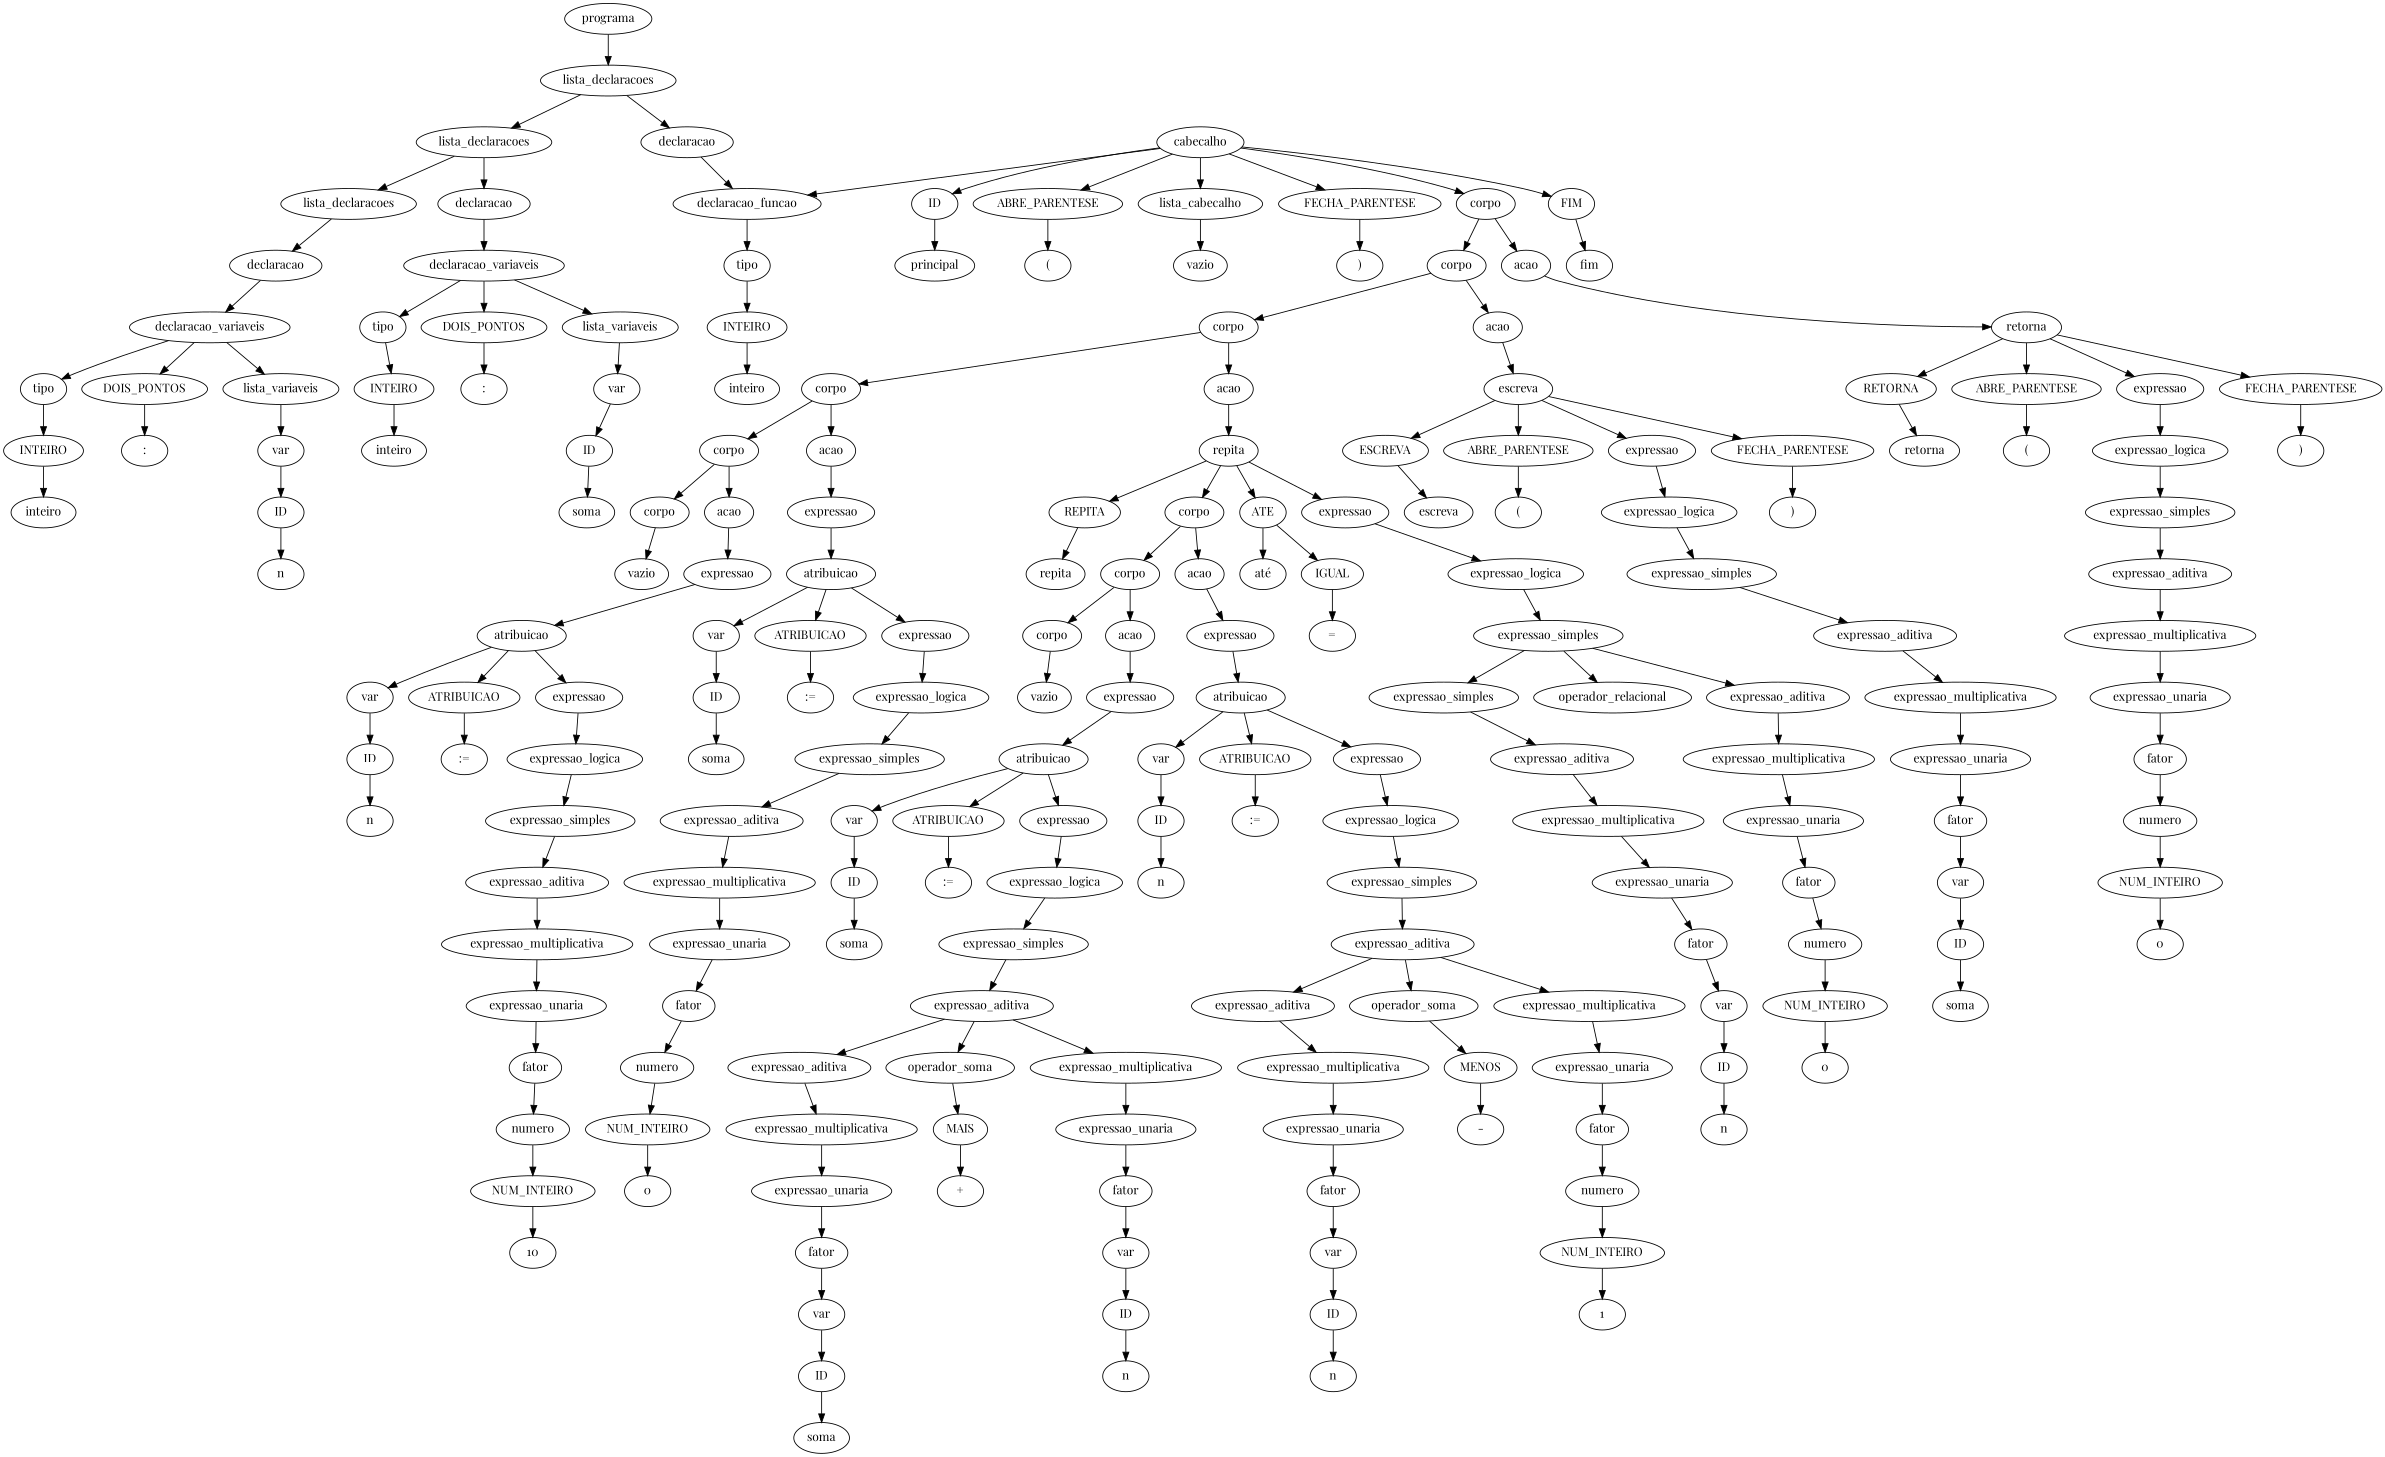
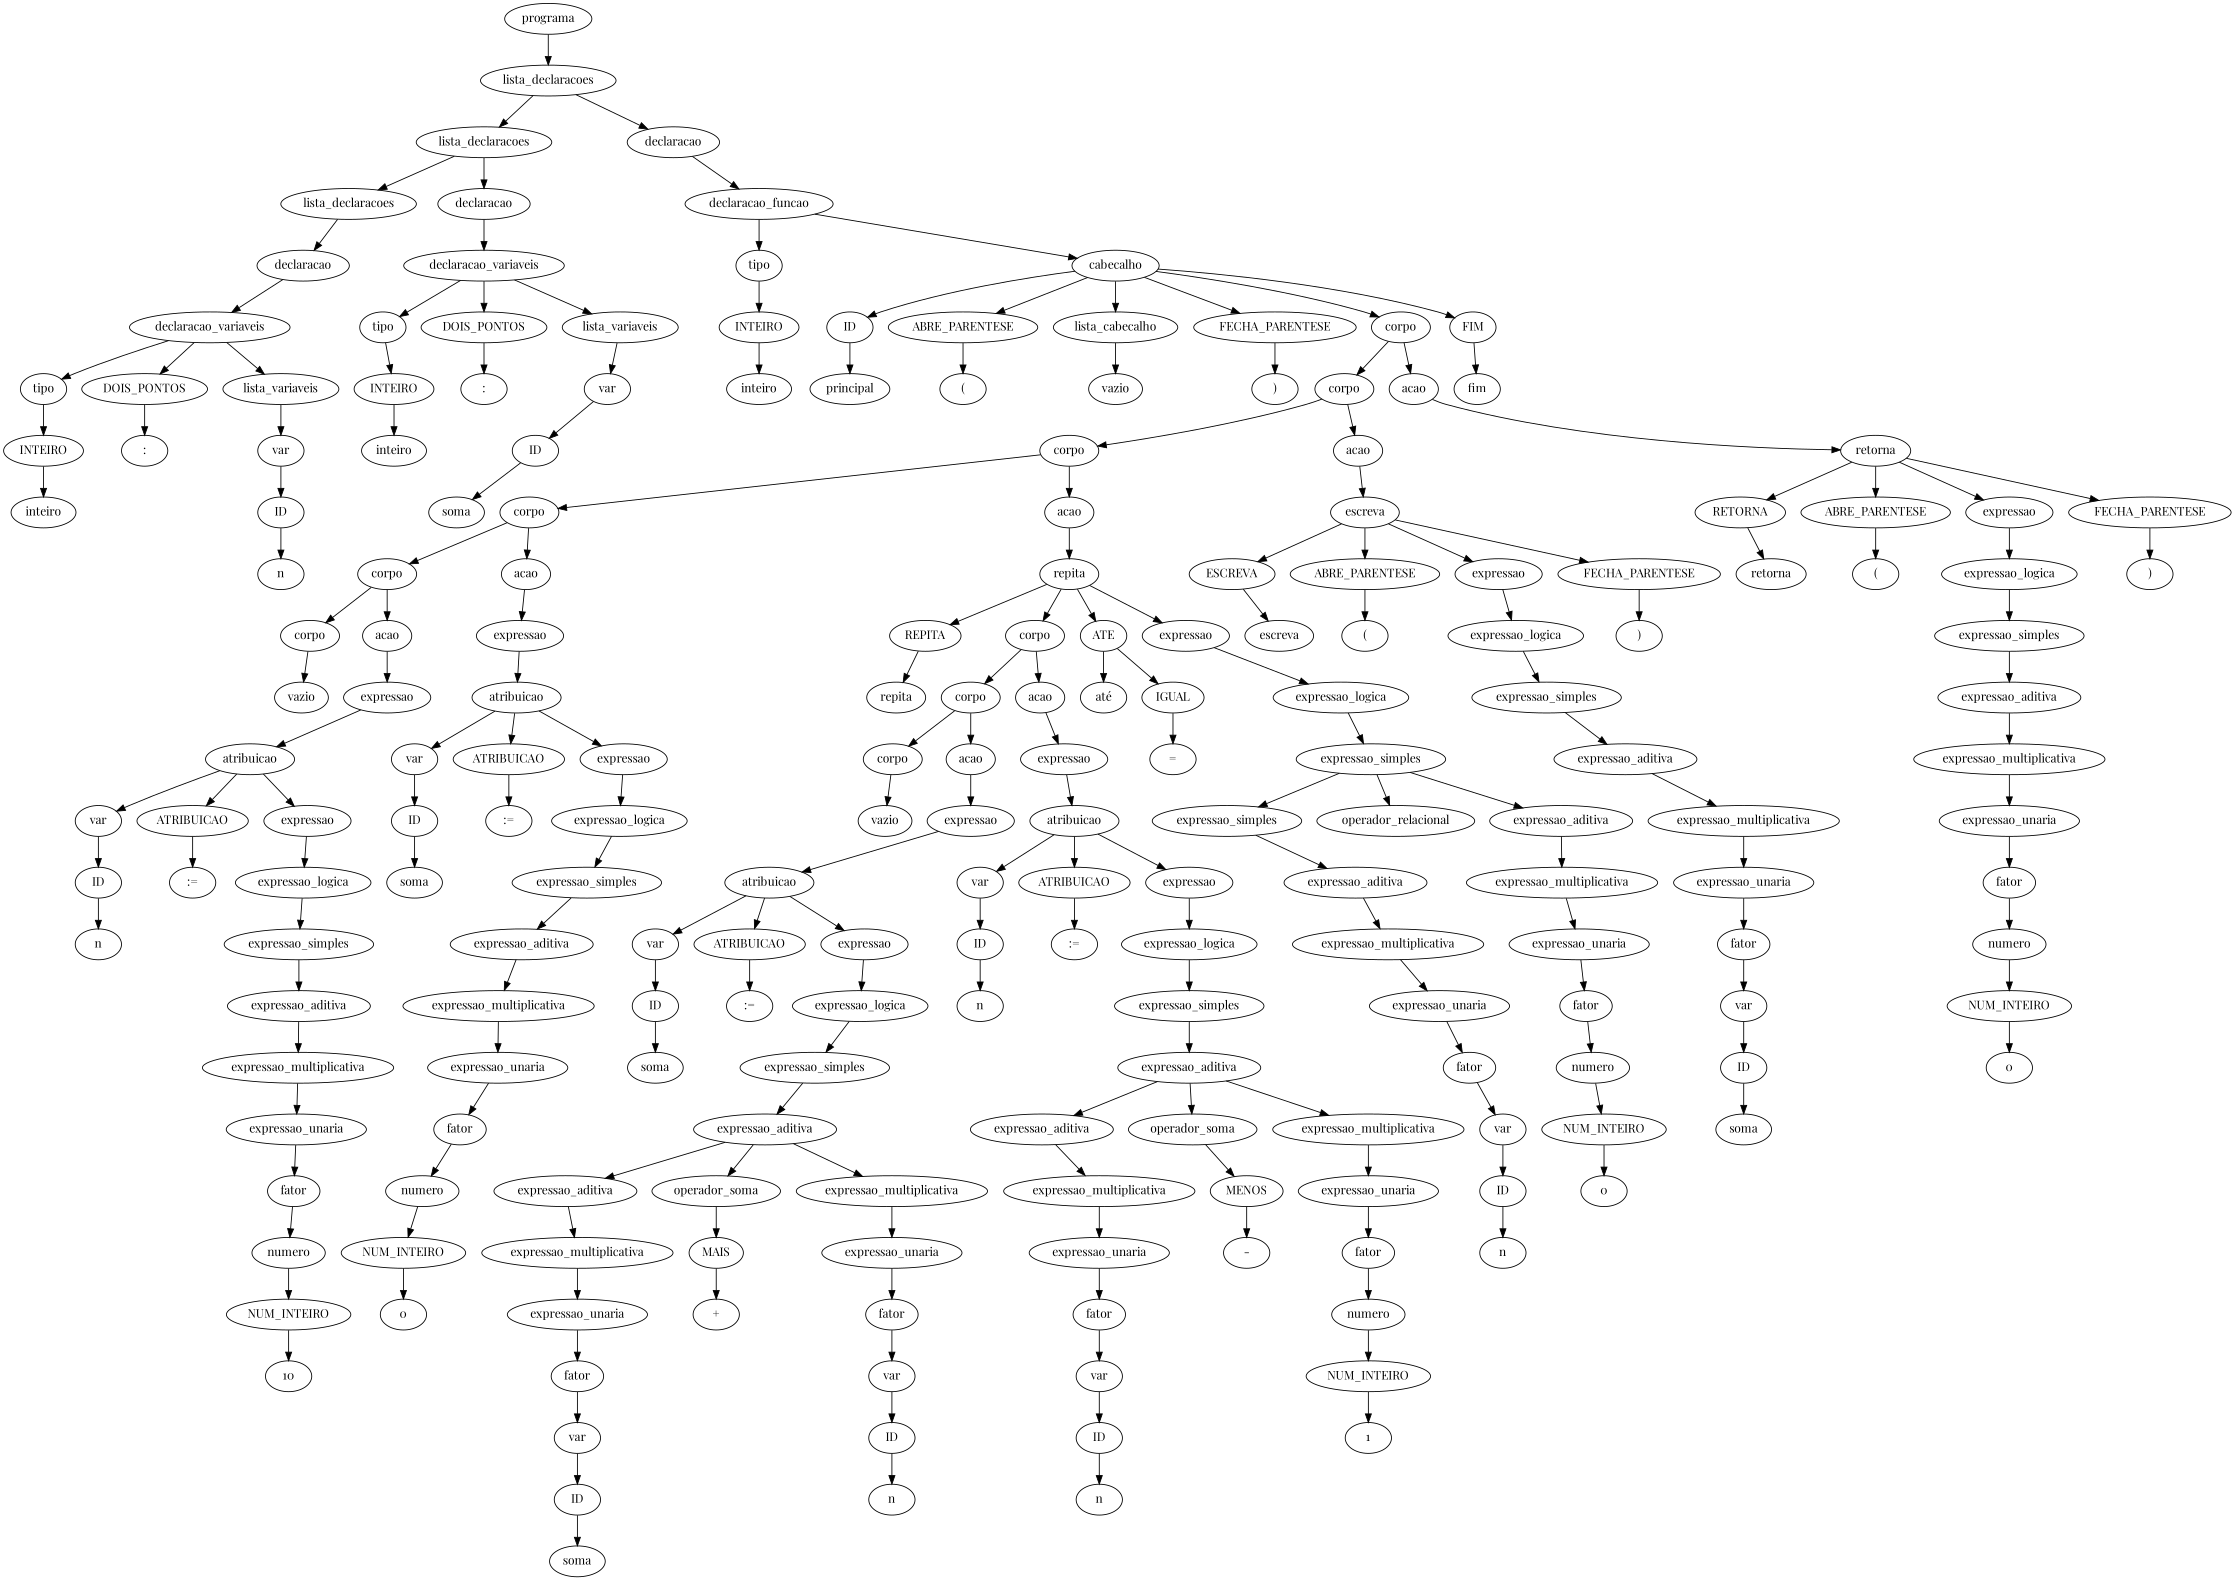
(988, 171) -> (942, 236)
